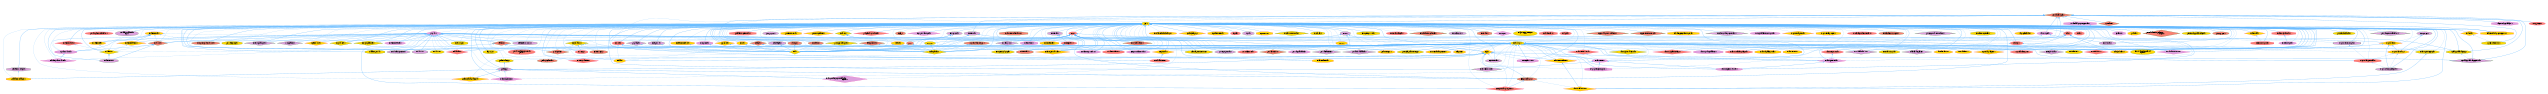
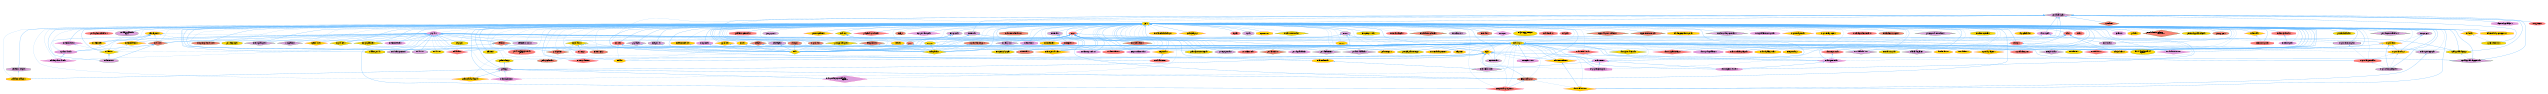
(2058, 15) -> (2058, 15)
(2080, 24) -> none
(154, 33) -> (154, 33)
(791, 33) -> none
(1218, 33) -> none
(1318, 33) -> none
(2161, 33) -> (2161, 33)
(69, 43) -> (69, 43)
(460, 43) -> (460, 43)
(816, 43) -> (816, 43)
(490, 52) -> (490, 52)
(1199, 52) -> (1199, 52)
(1792, 52) -> (1792, 52)
(2428, 52) -> (2428, 52)
(761, 67) -> (1405, 65)
